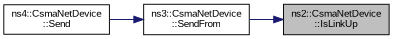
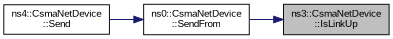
(196, 20) -> (196, 20)
(336, 20) -> (336, 20)
